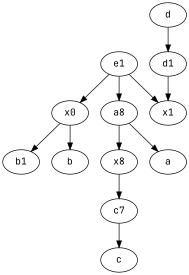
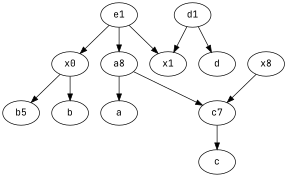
(168, 36) -> (203, 36)
(119, 134) -> (165, 87)
(21, 162) -> (21, 113)
